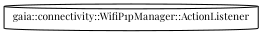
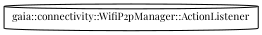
(131, 17) -> (131, 17)
